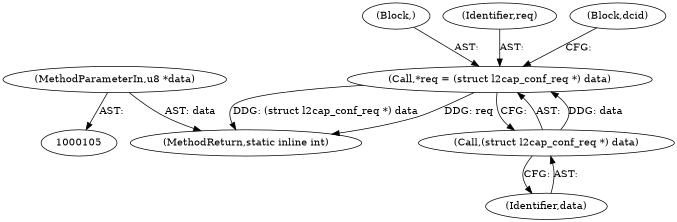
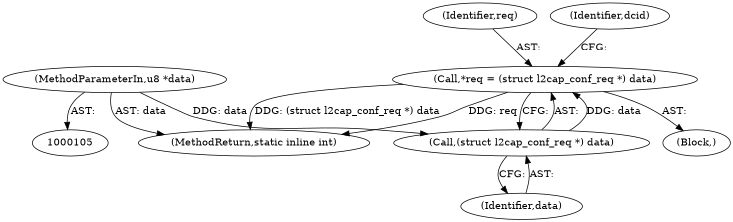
(618, 16) -> (610, 16)
(443, 45) -> (642, 105)
none -> (277, 128)
